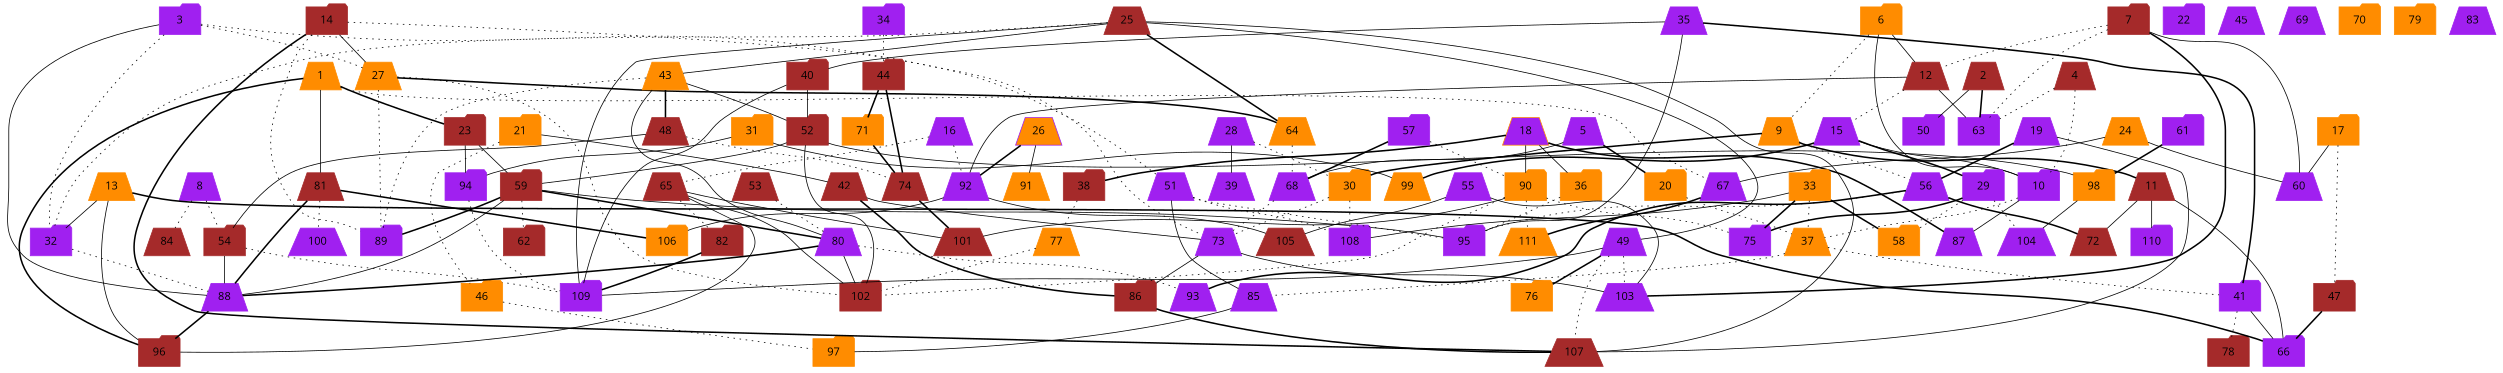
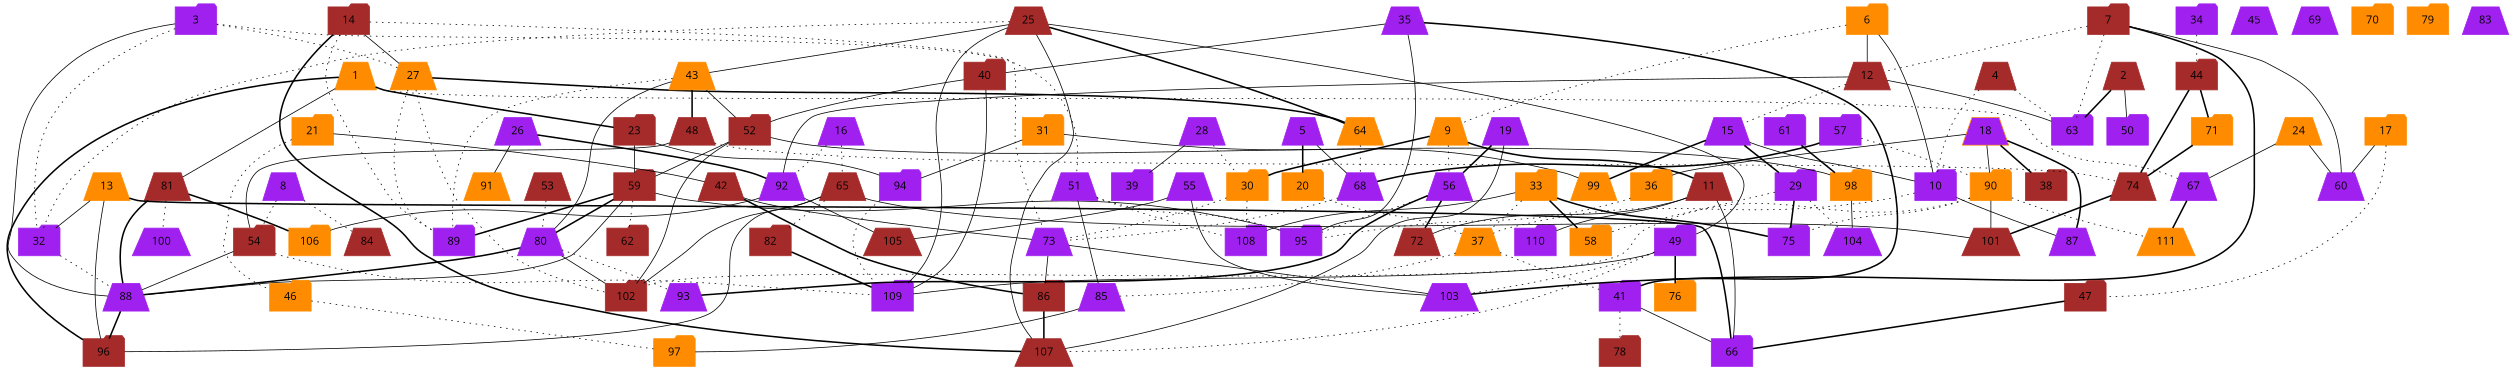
(2184, 21) -> none
(1039, 131) -> (518, 131)
(1232, 187) -> (1132, 187)
(1056, 242) -> none
(1623, 242) -> (1675, 242)
